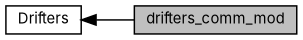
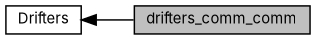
(216, 20) -> (222, 20)
